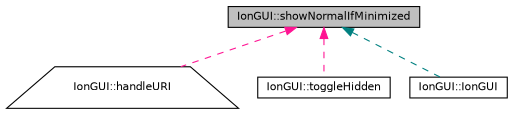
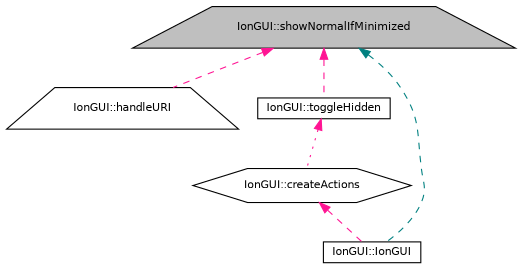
(324, 17) -> (324, 27)
none -> (302, 186)
